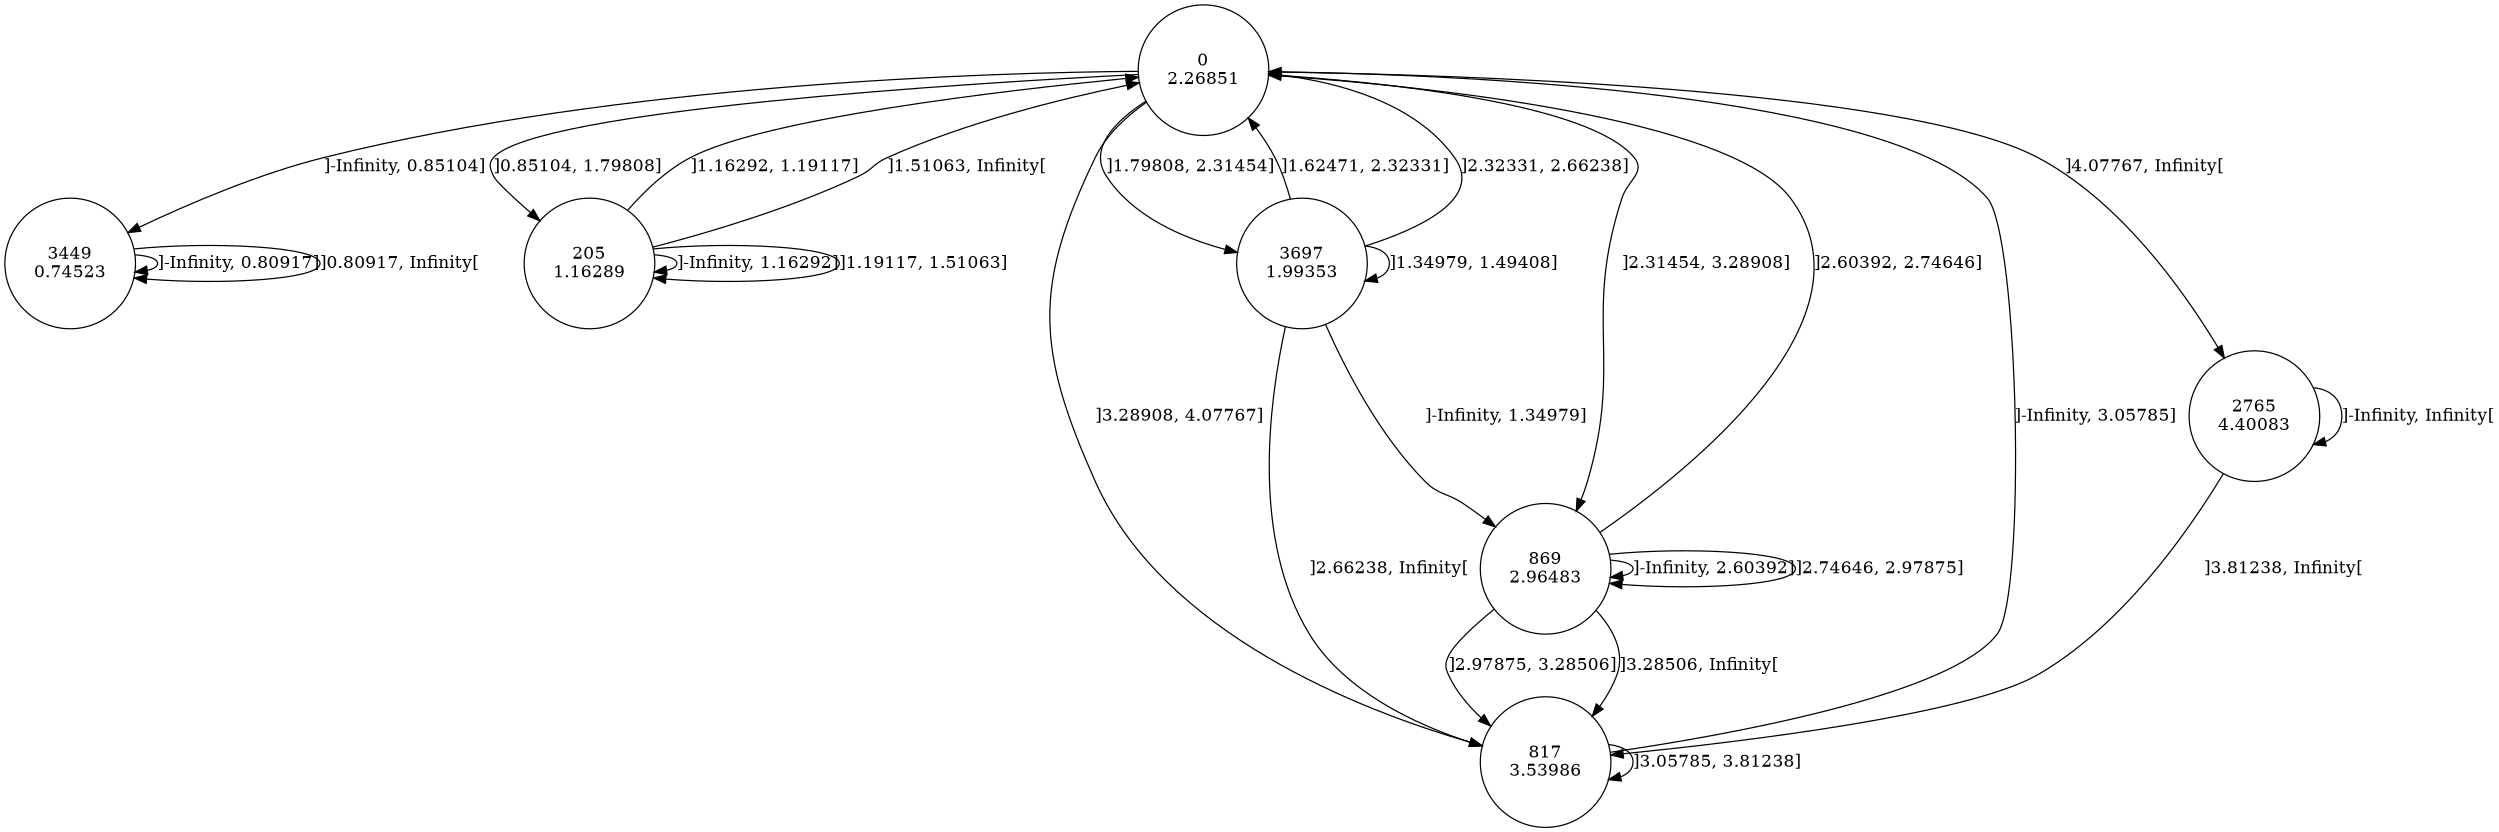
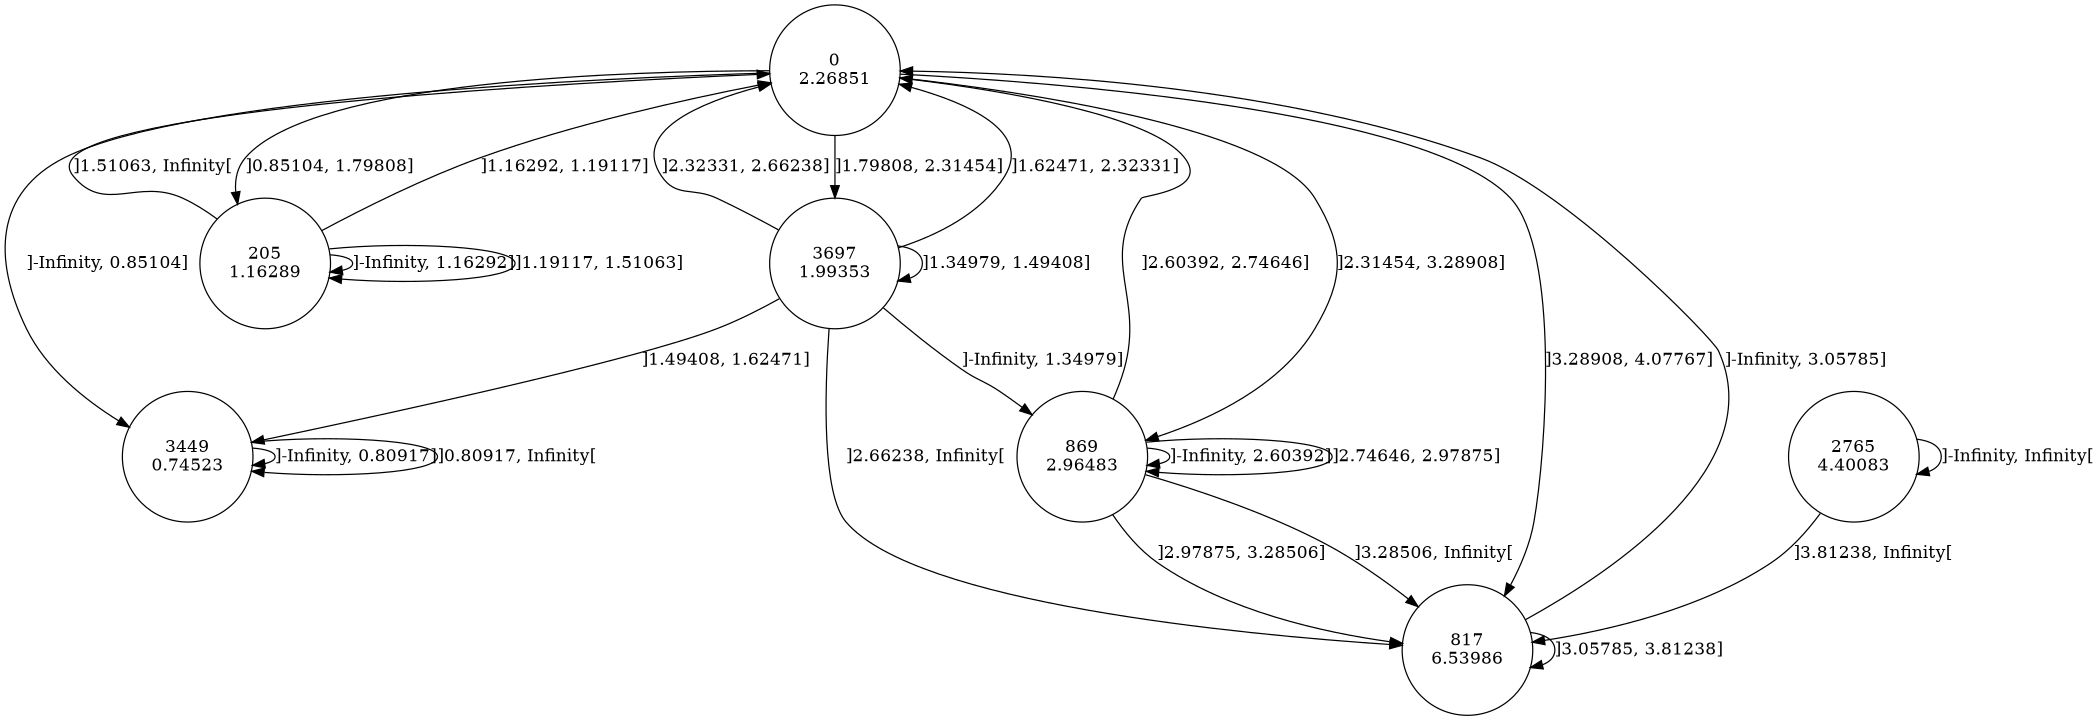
(1789, 101) -> none
none -> (525, 382)
(1546, 762) -> (1467, 650)
